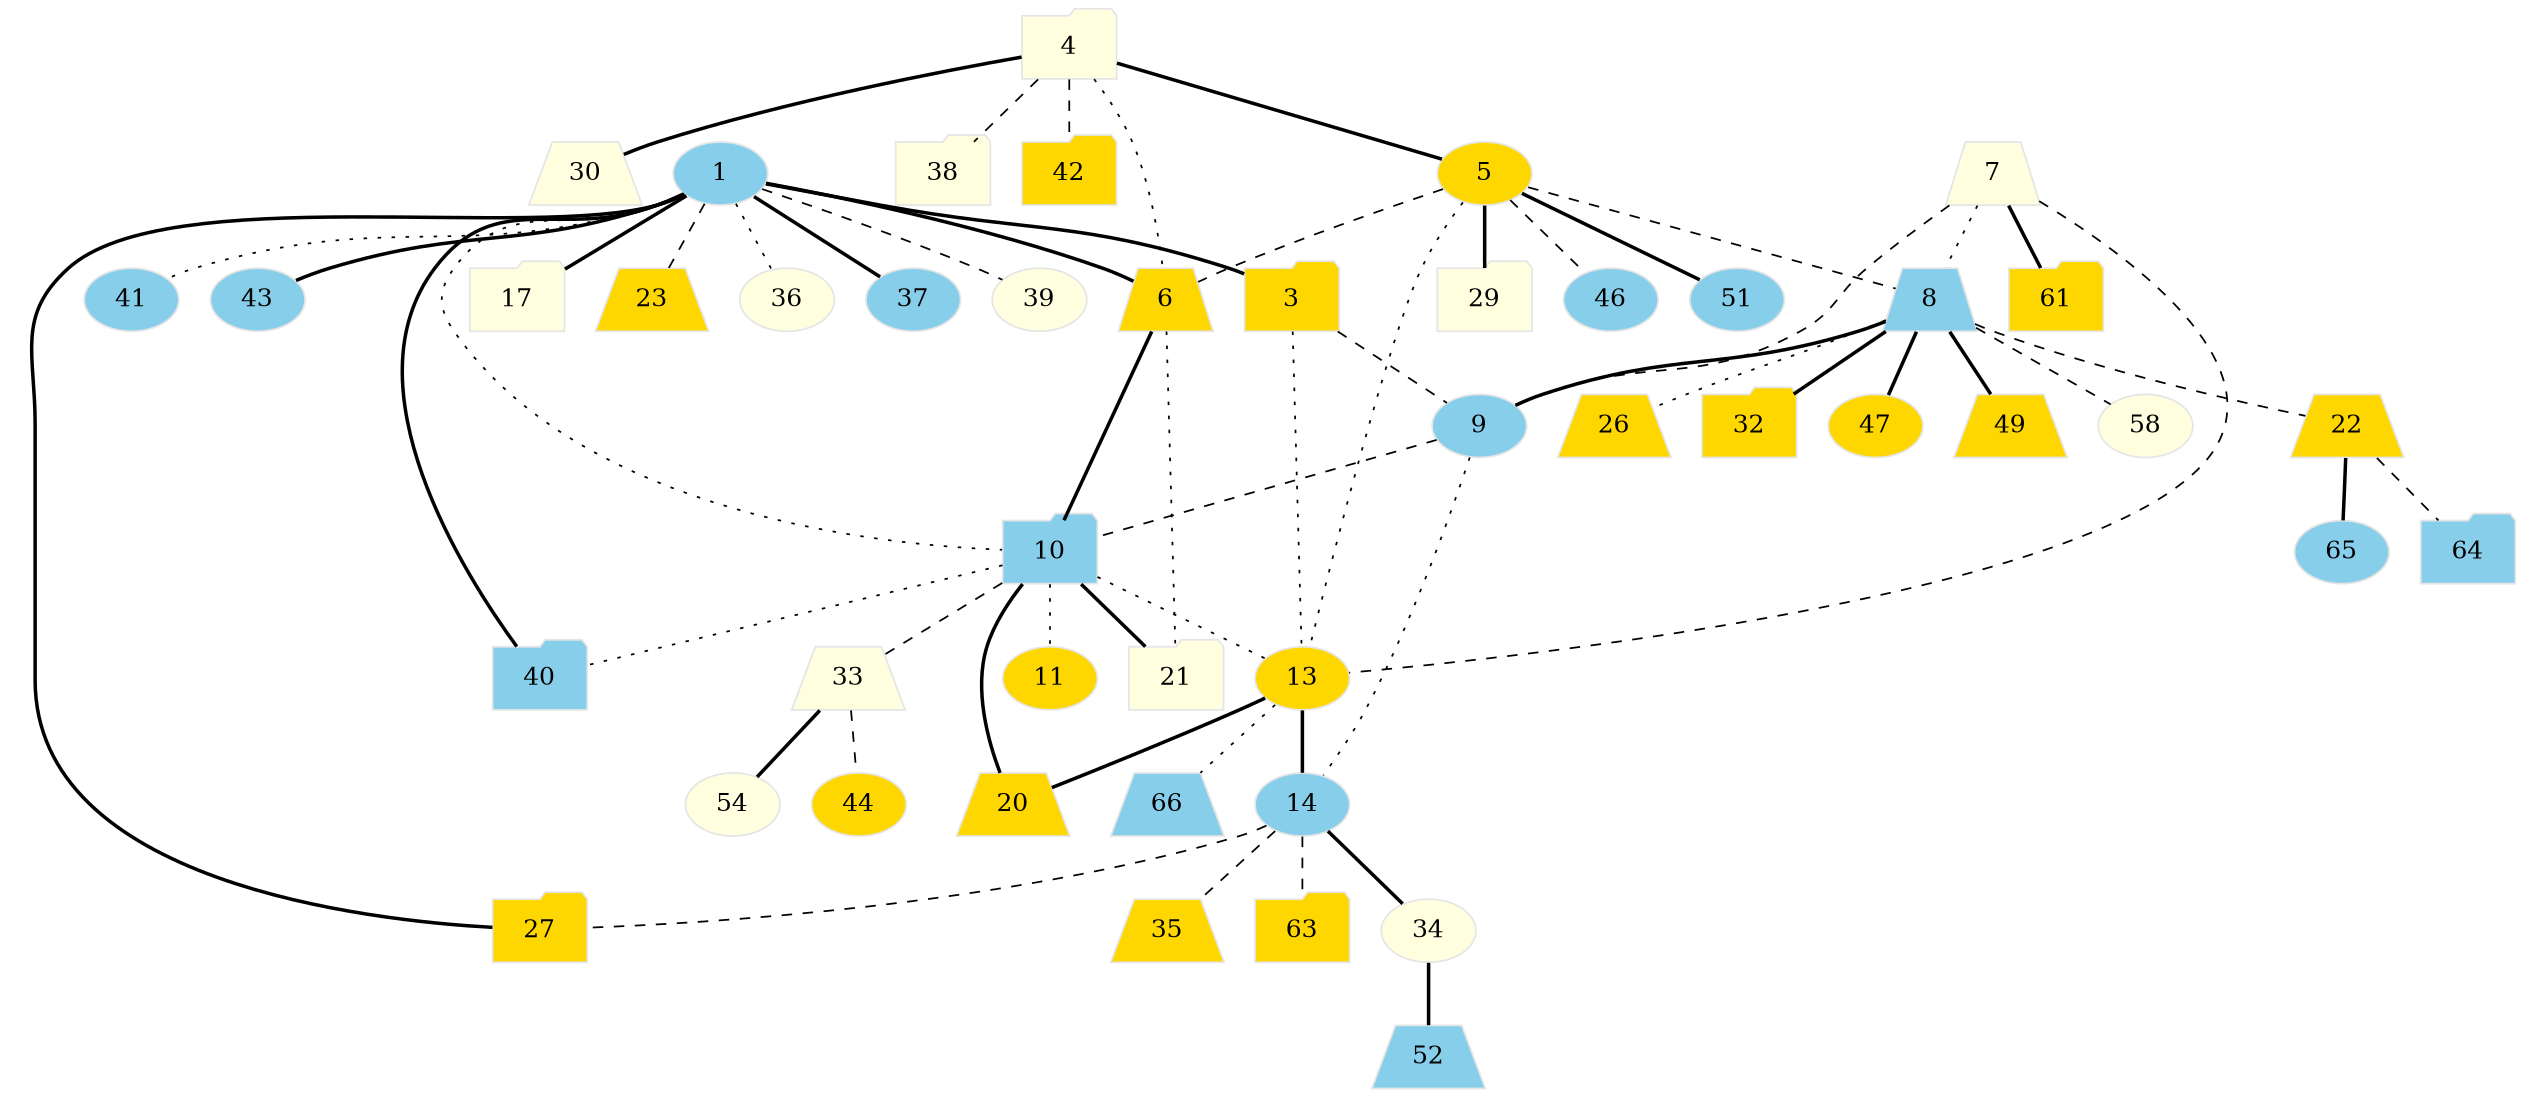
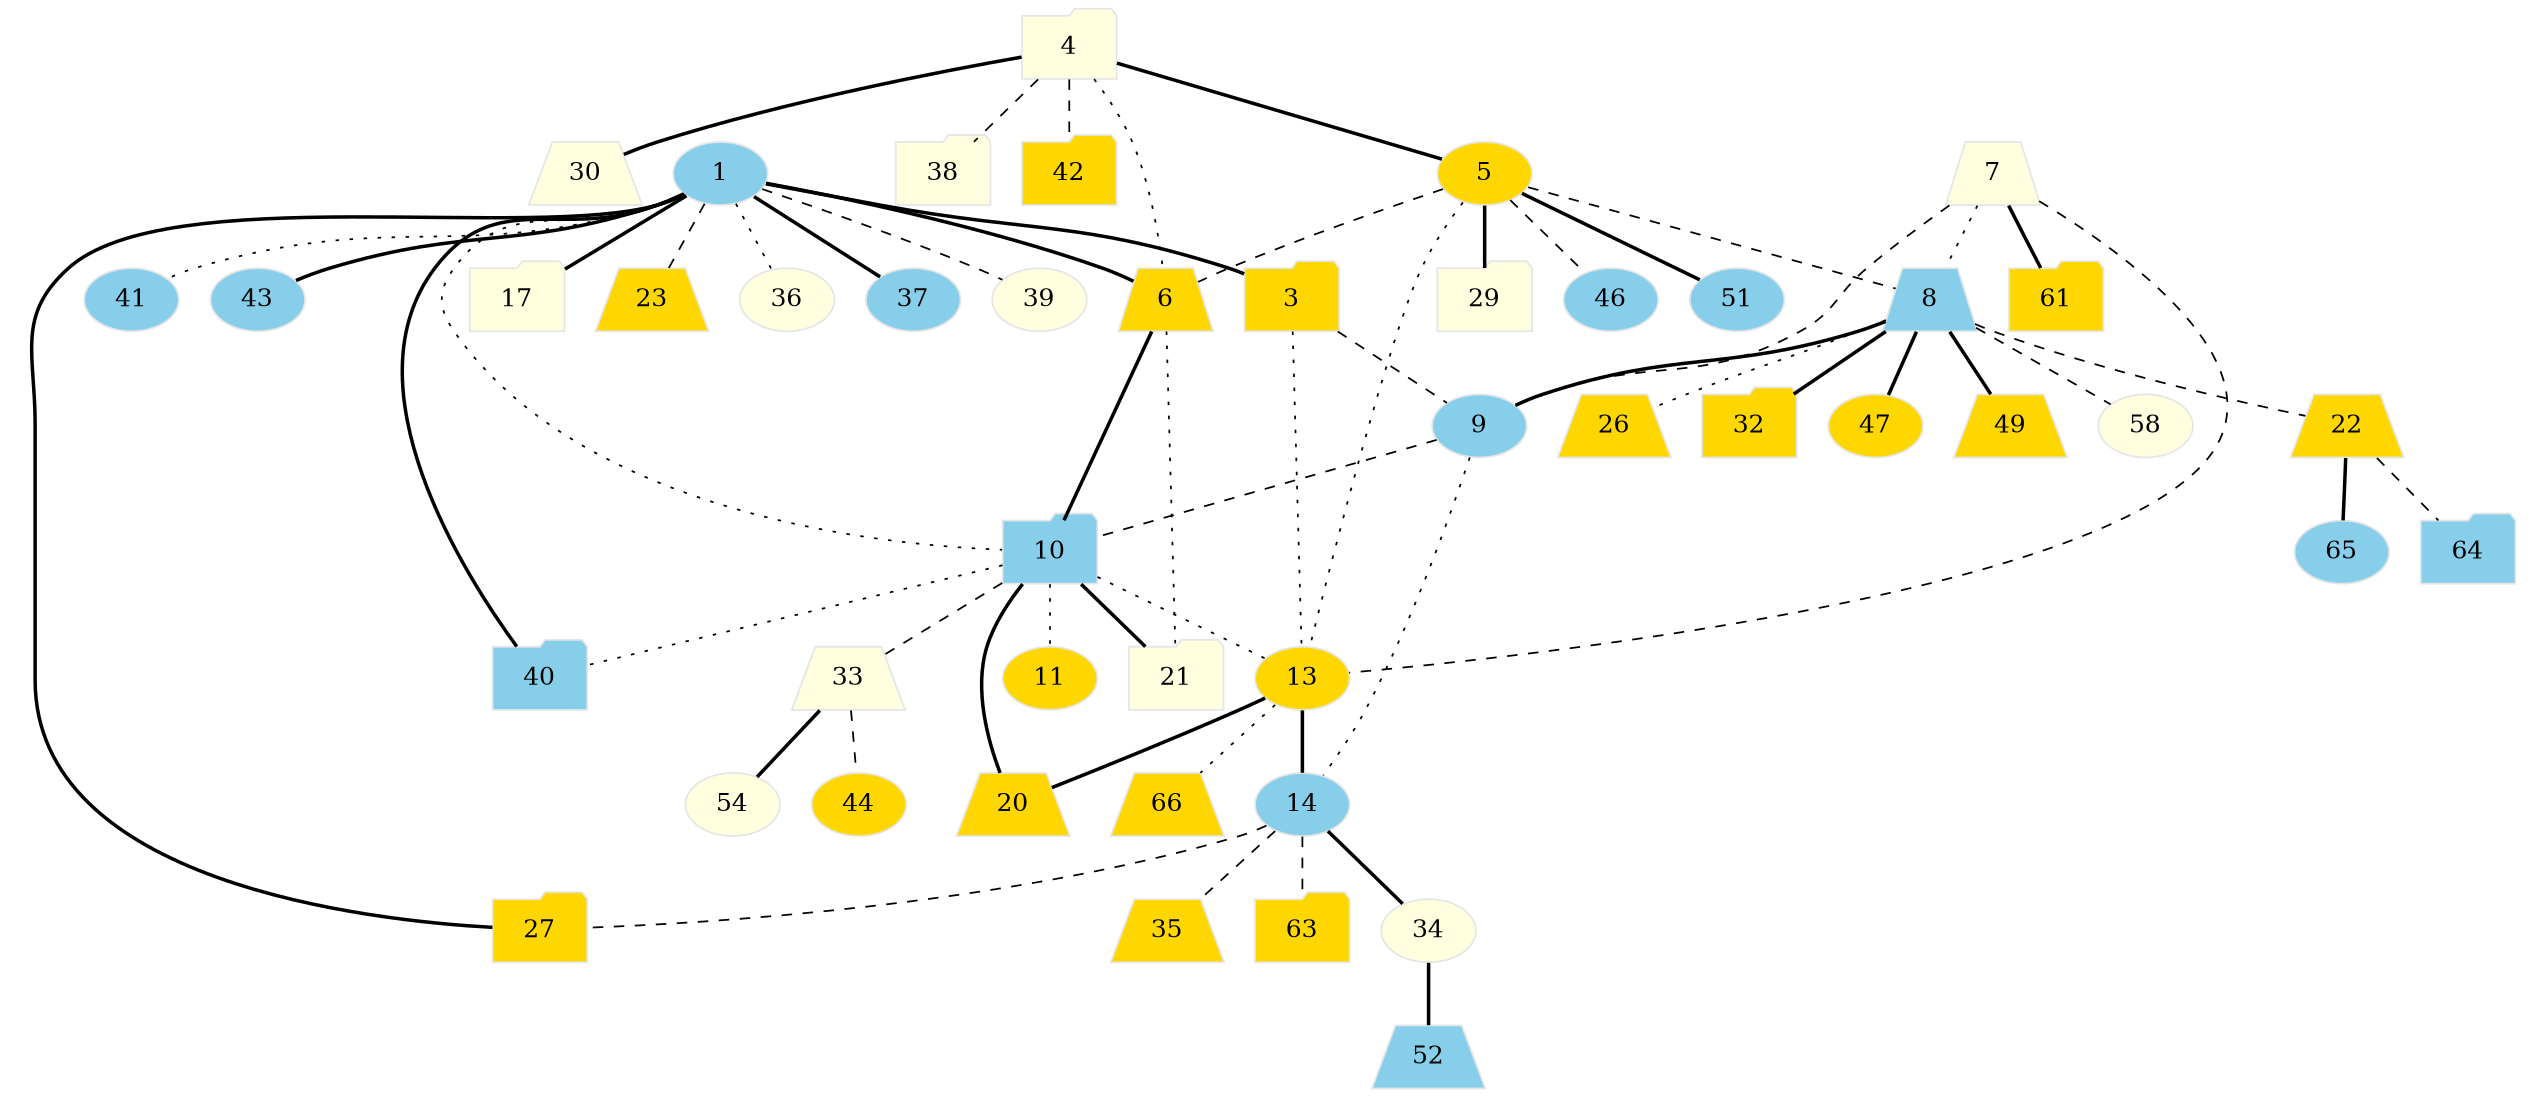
(1167, 805) -> (1167, 805)
